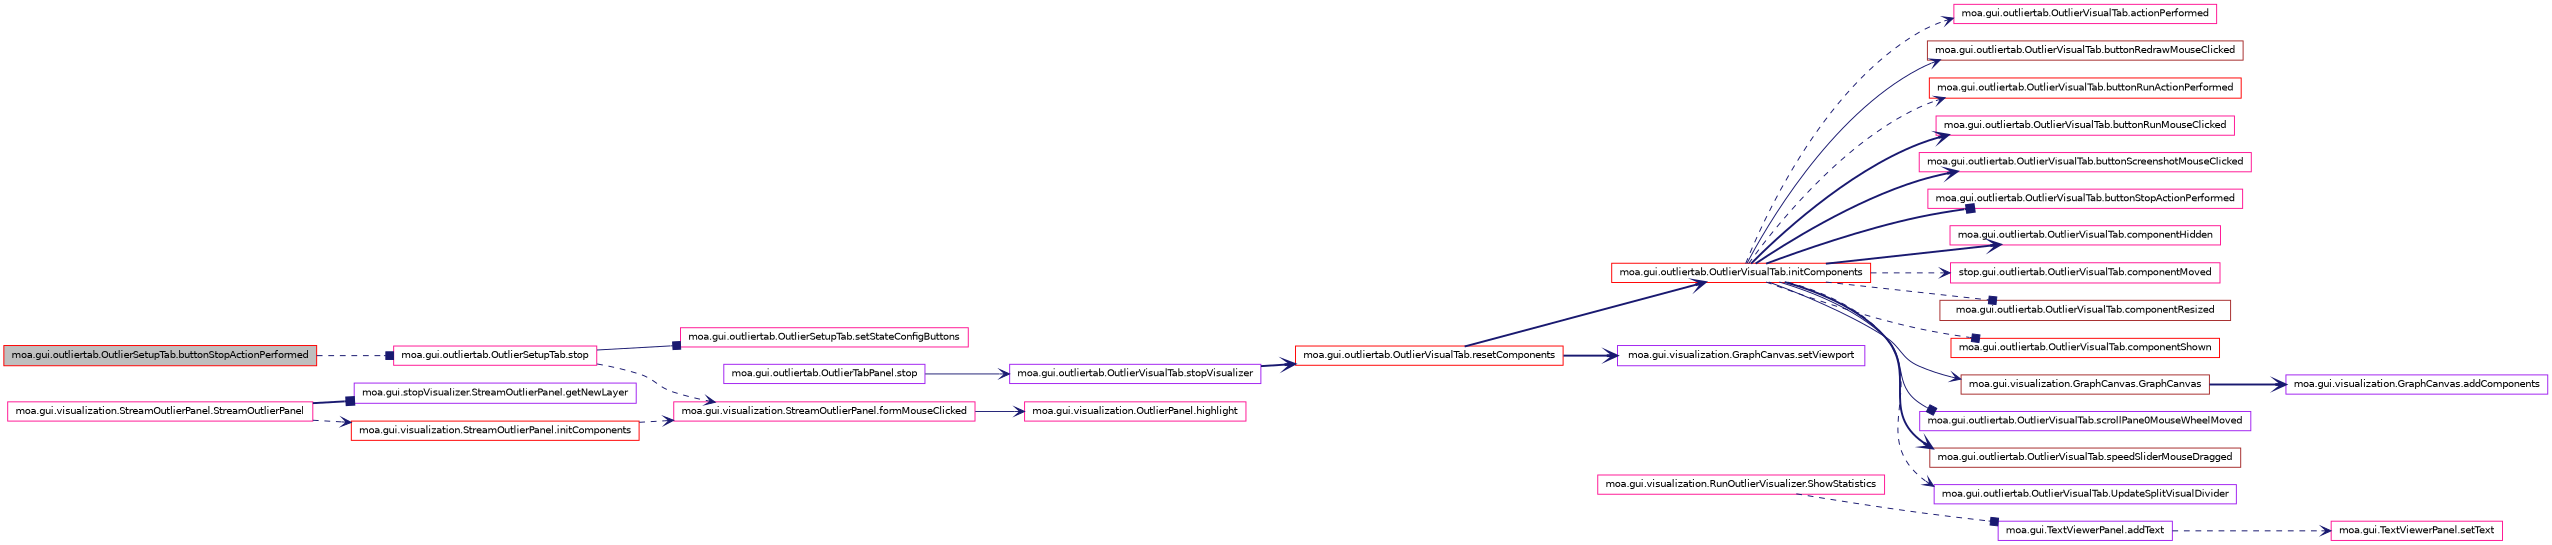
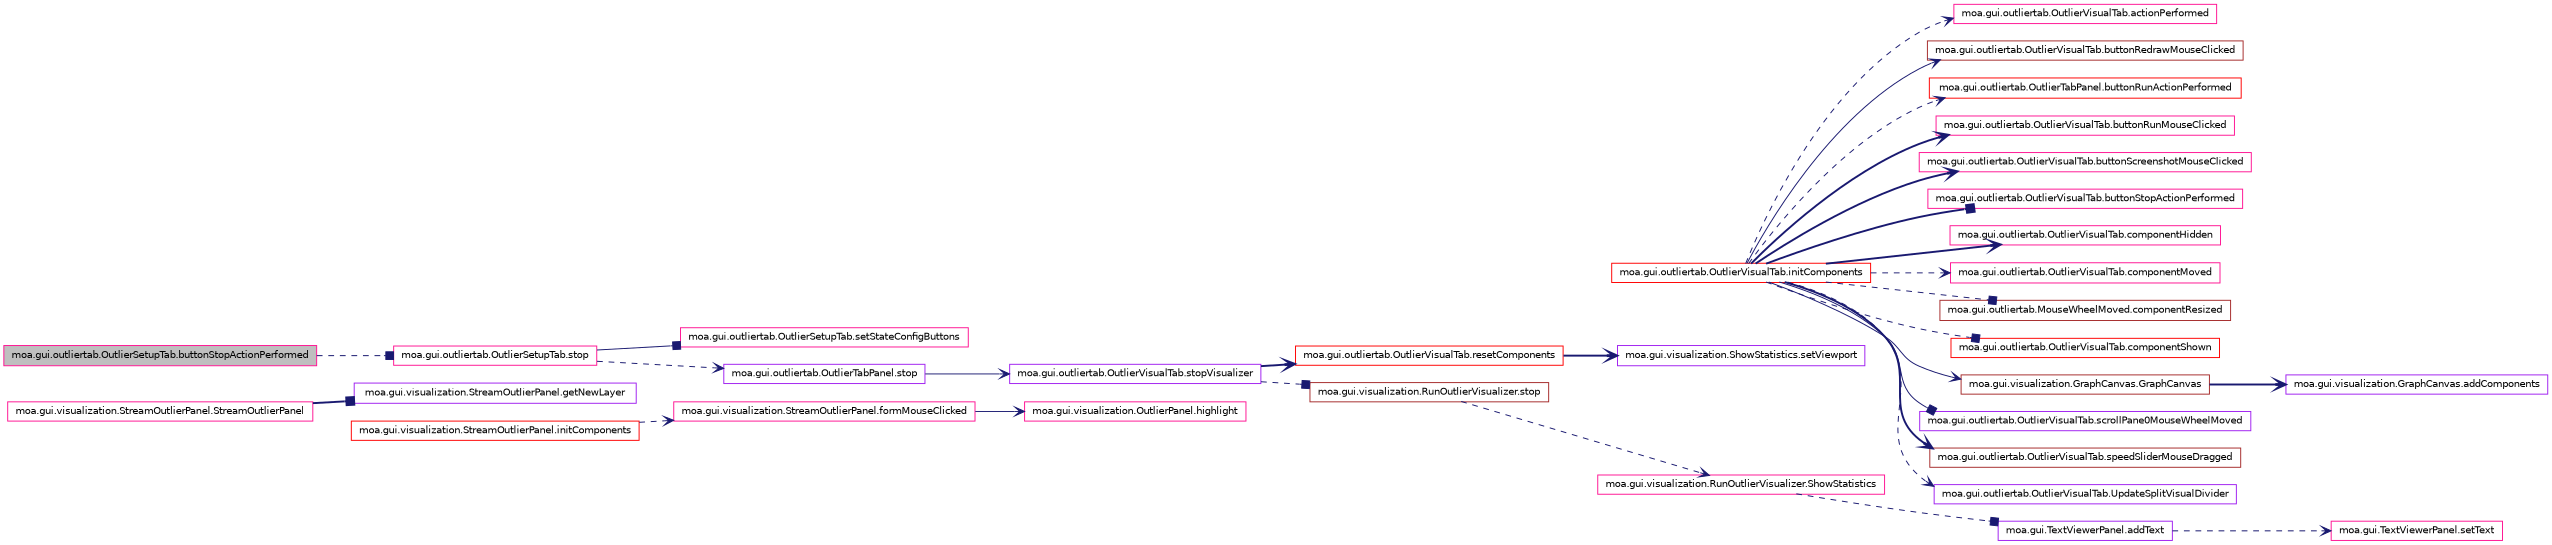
(2085, 88) -> (2085, 88)
(2085, 273) -> (2085, 273)
(2085, 310) -> (2085, 310)
(1580, 316) -> none
(160, 356) -> (160, 356)
(1741, 356) -> (1741, 356)
(652, 380) -> (656, 365)
none -> (1429, 392)
(495, 393) -> (495, 393)
(327, 421) -> none
